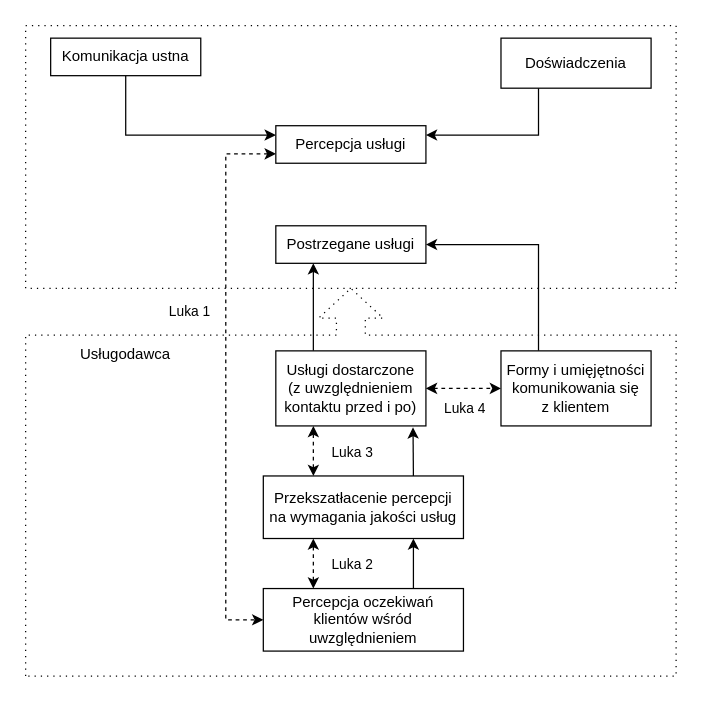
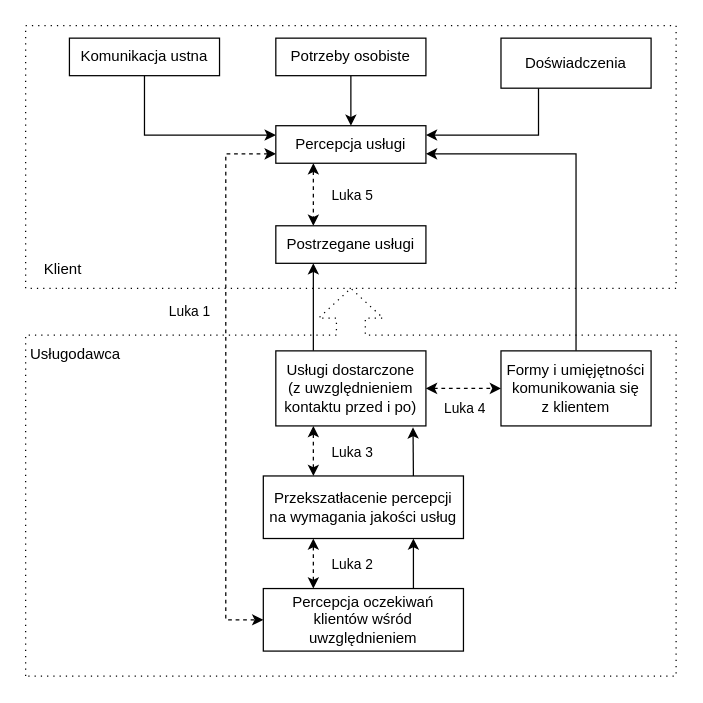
(126, 57) -> (144, 57)
none -> (351, 57)
none -> (351, 97)
none -> (576, 181)
none -> (313, 194)
(538, 245) -> none
none -> (63, 269)
(126, 354) -> (76, 354)
